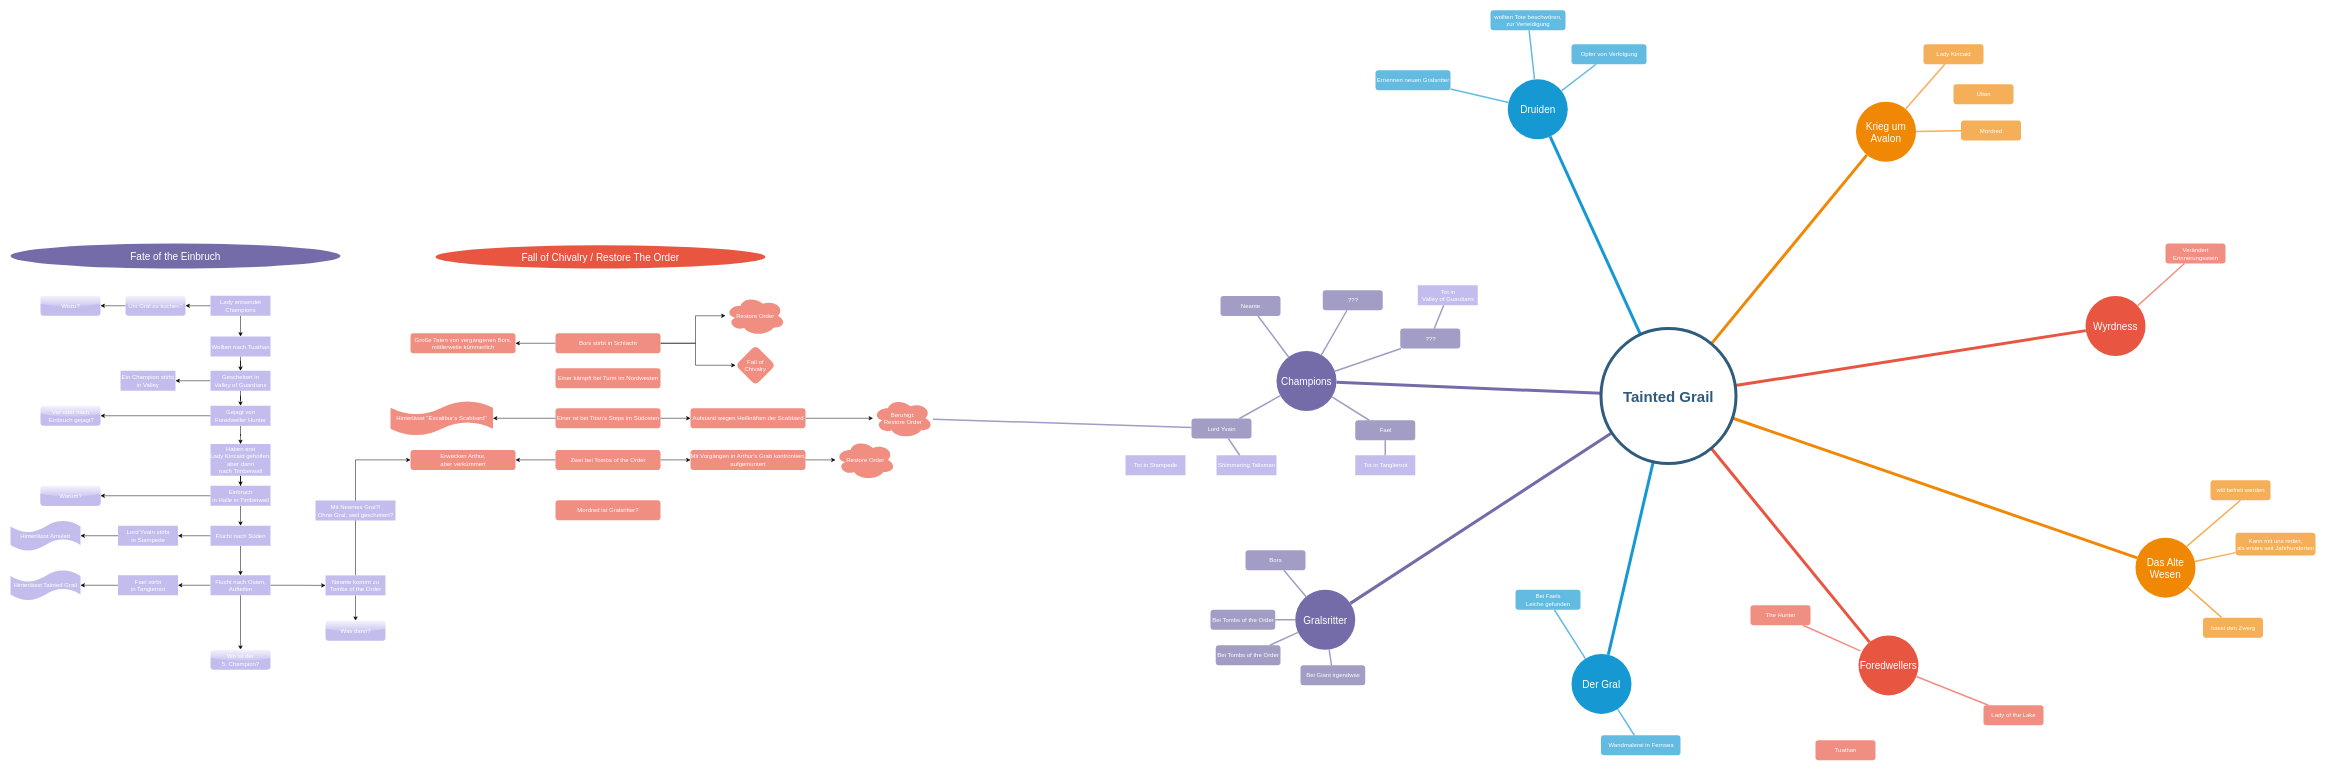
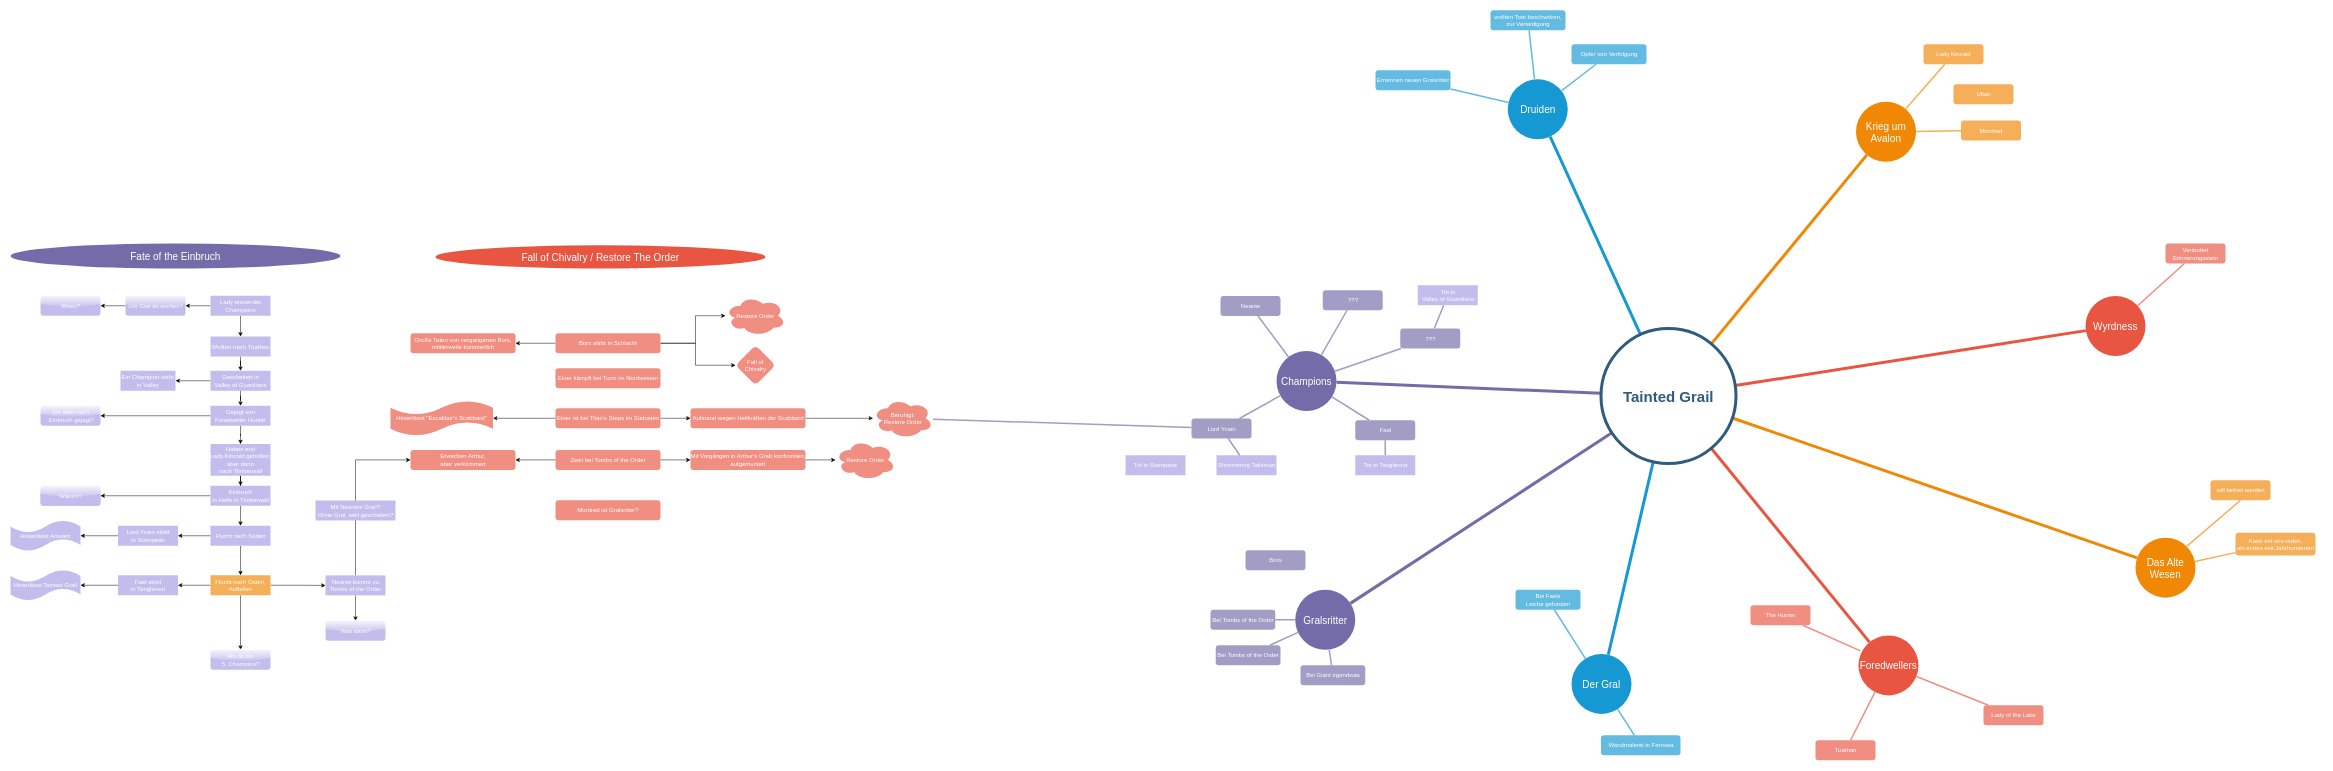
(1295, 583) -> none
(240, 585) -> (240, 585)
(2204, 602) -> none
(2233, 628) -> none
none -> (1863, 716)
